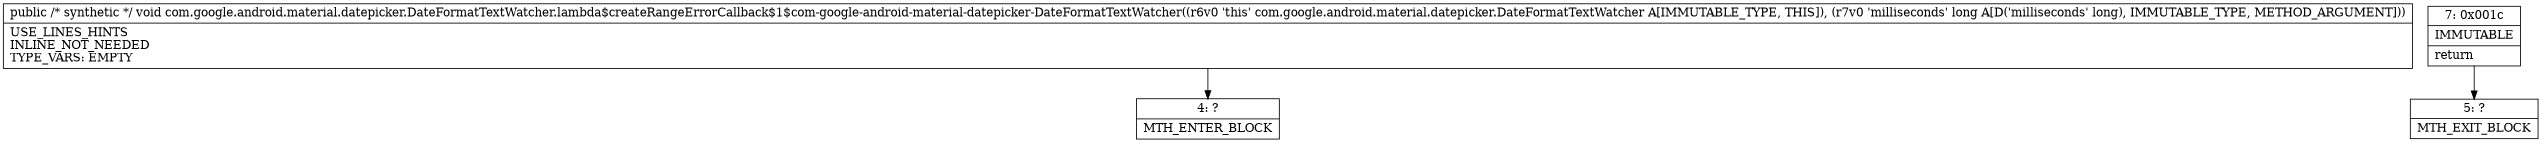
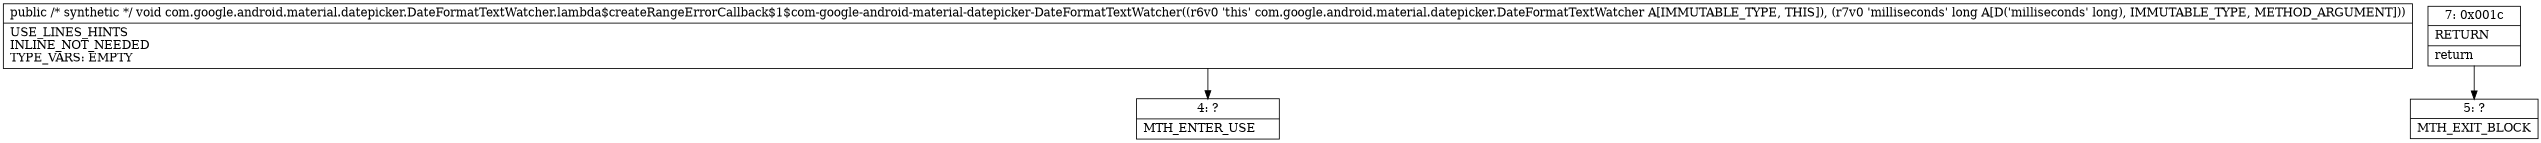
(2474, 35) -> (2462, 35)
(1208, 129) -> (1199, 129)
